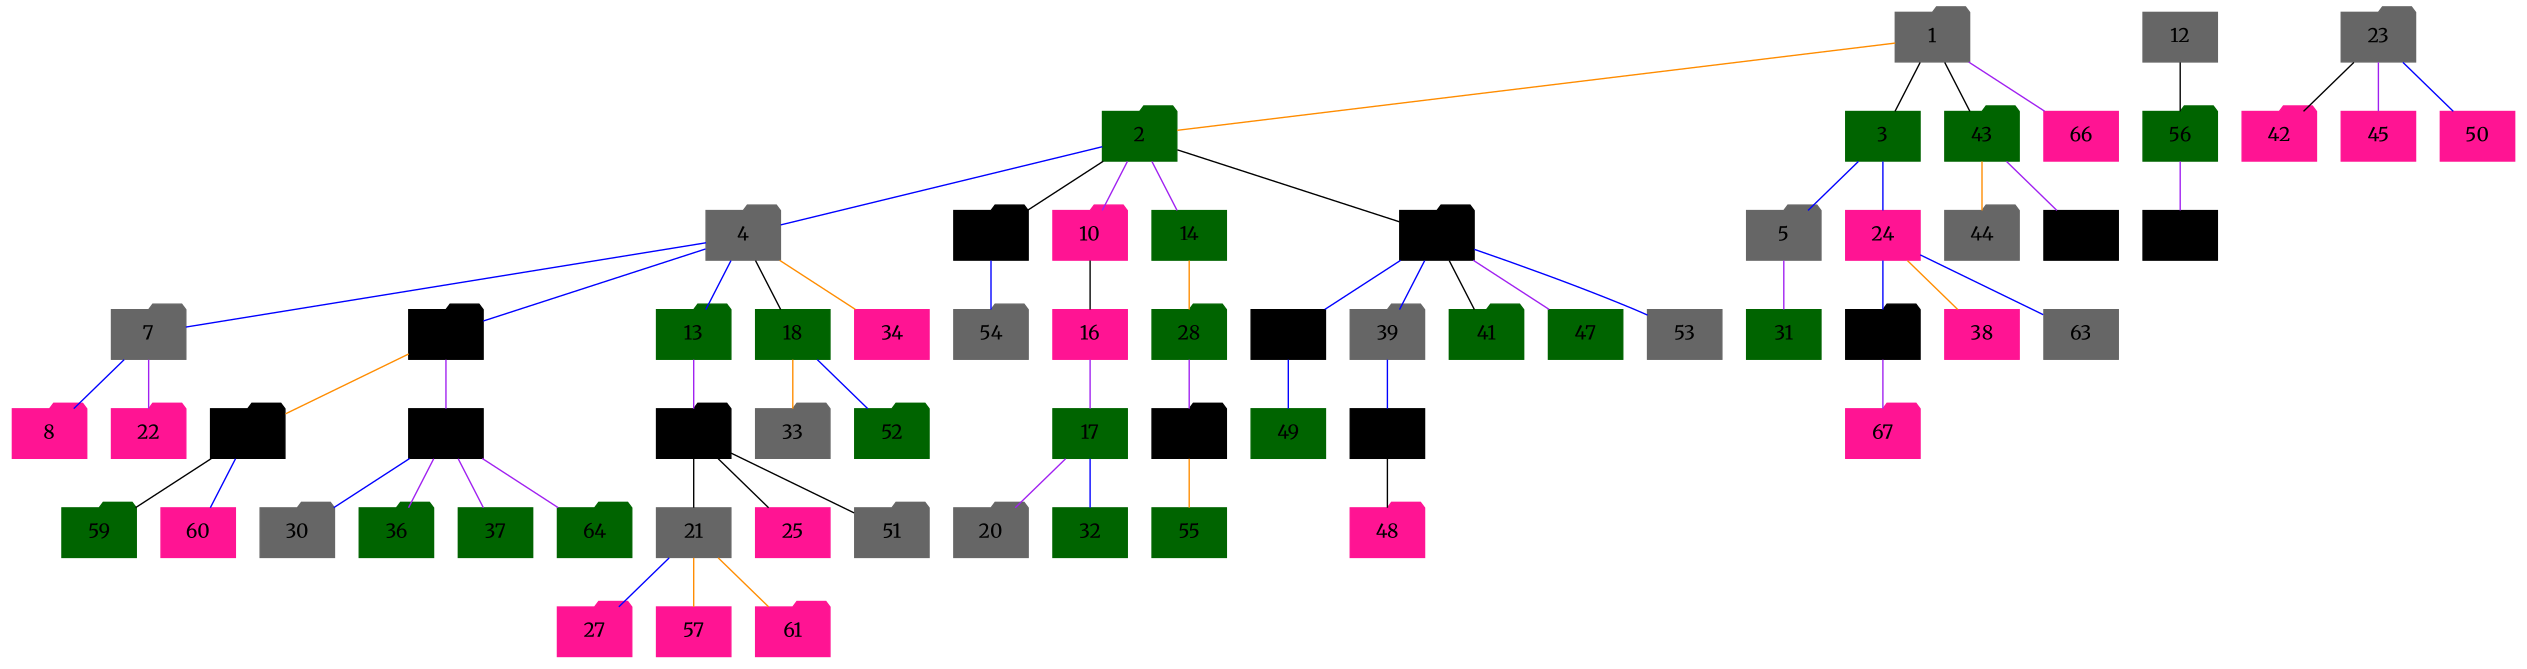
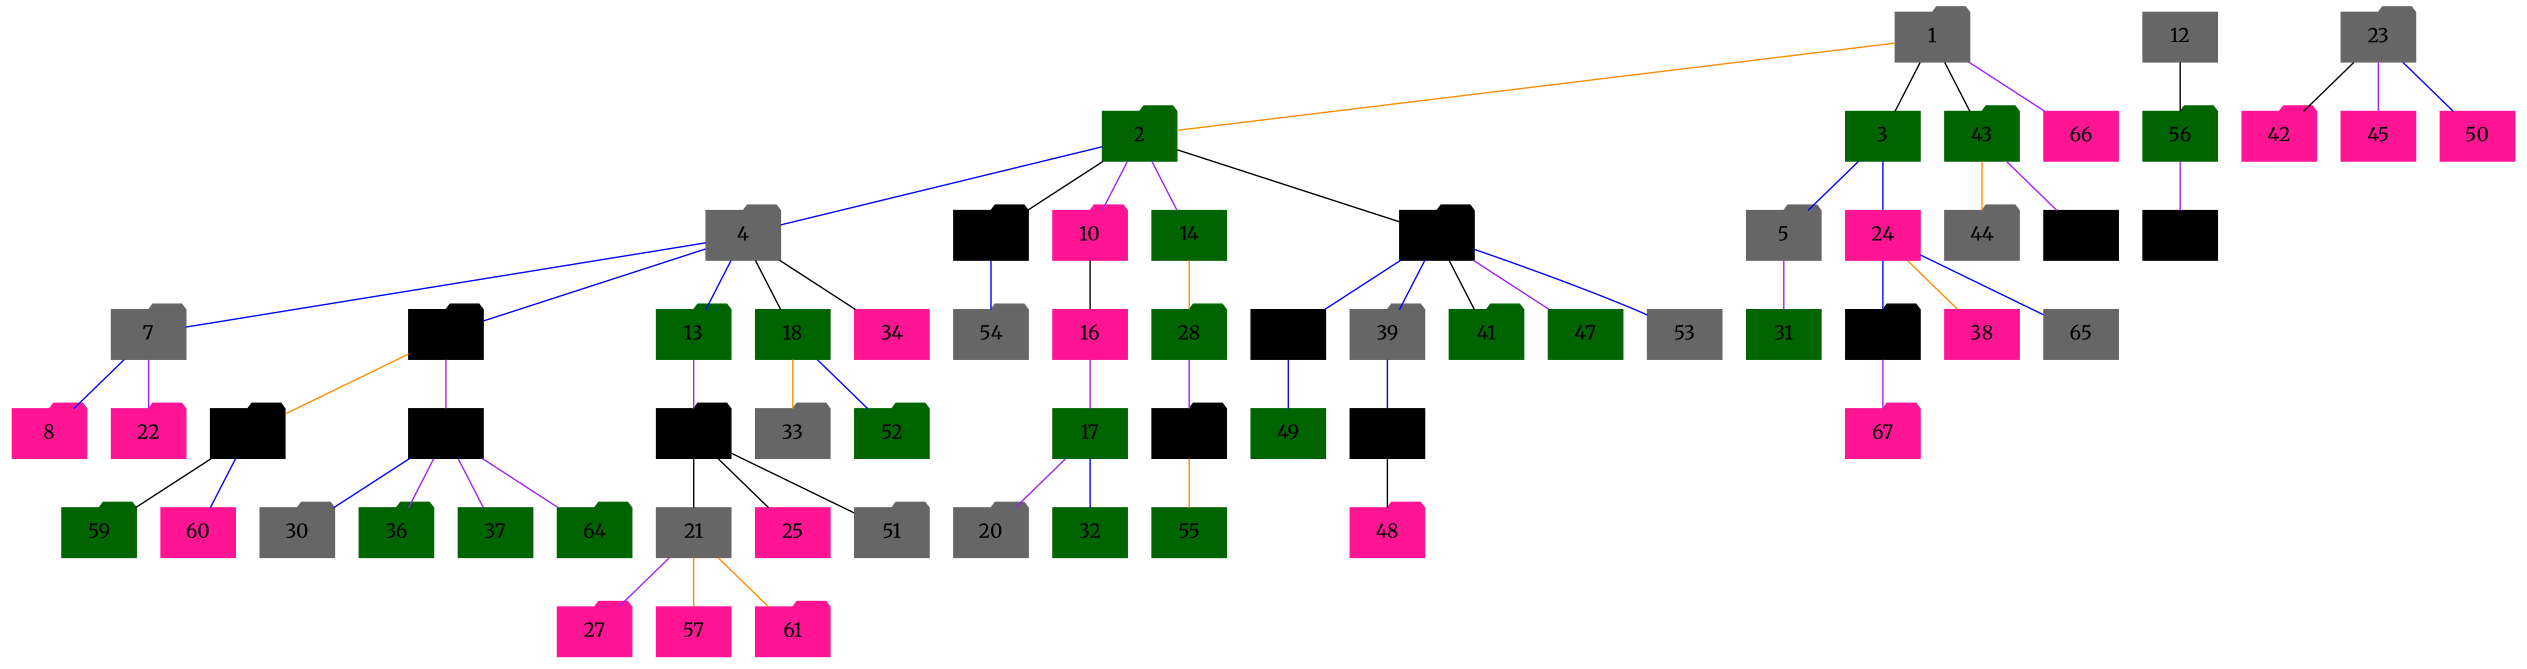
(818, 285) -> (818, 285)
(2081, 334) -> (2081, 334)
(644, 582) -> (644, 582)
